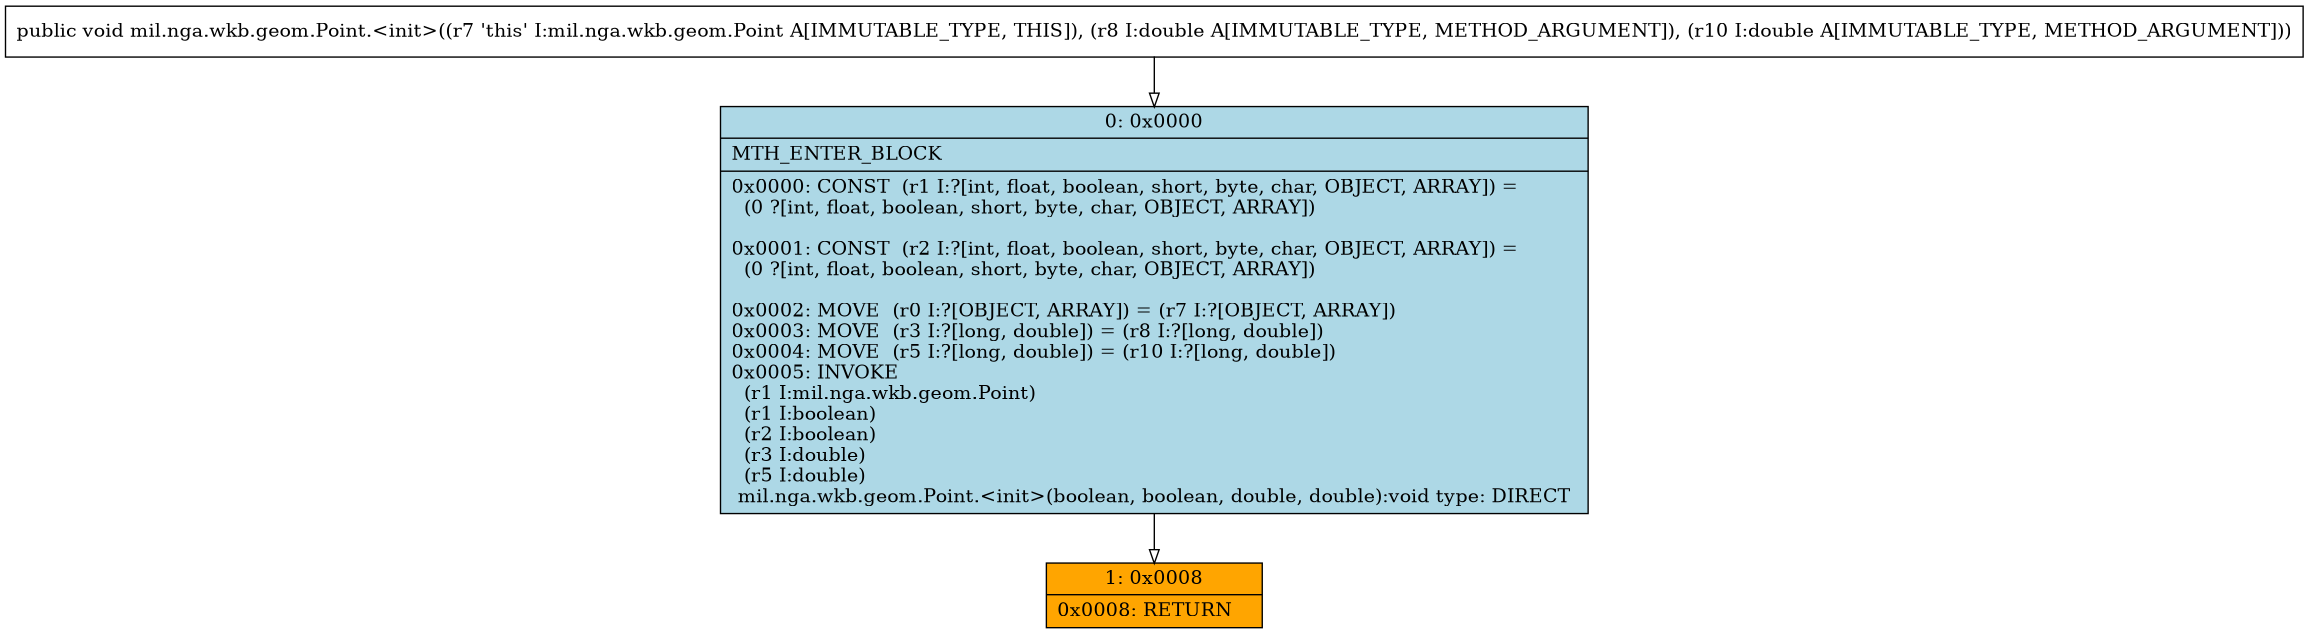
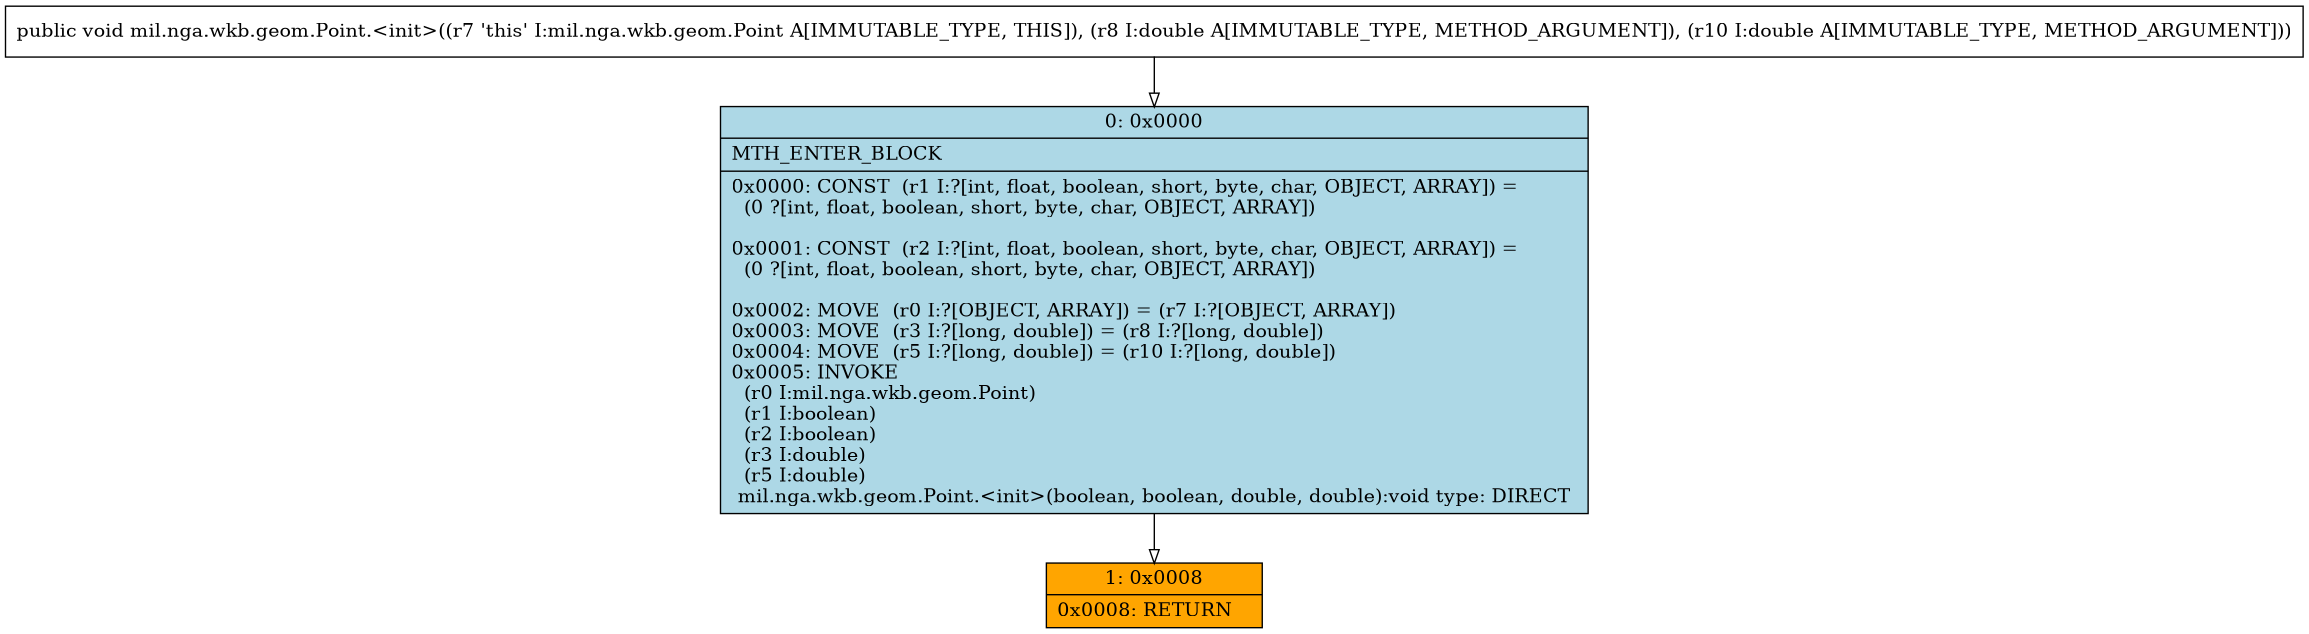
(884, 393) -> (884, 393)
